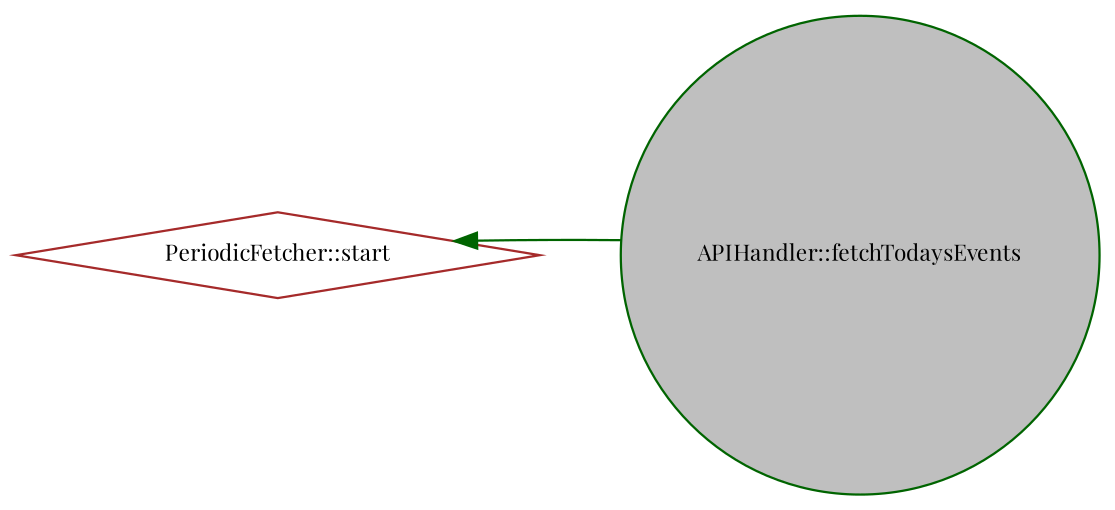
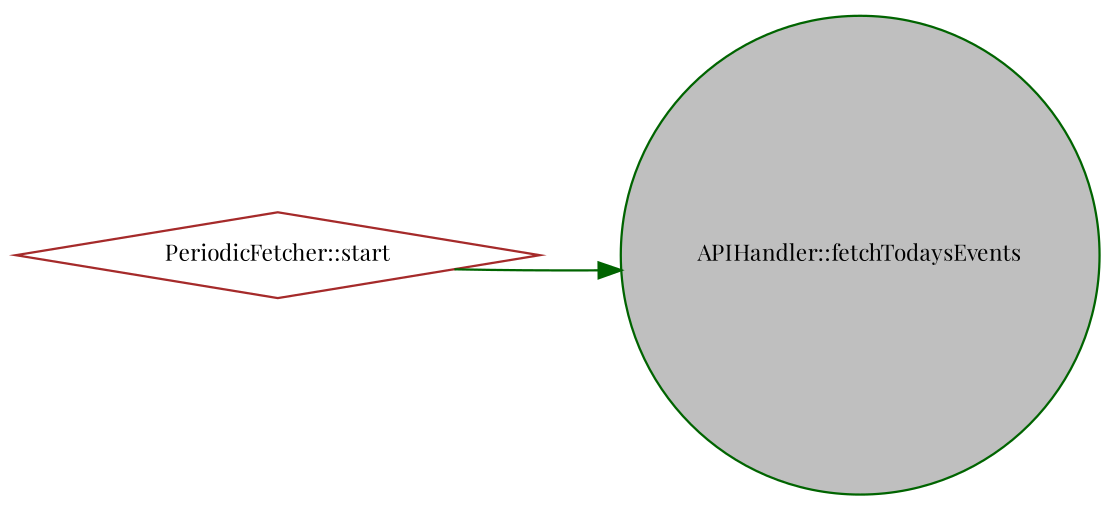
(549, 240) -> (526, 270)
